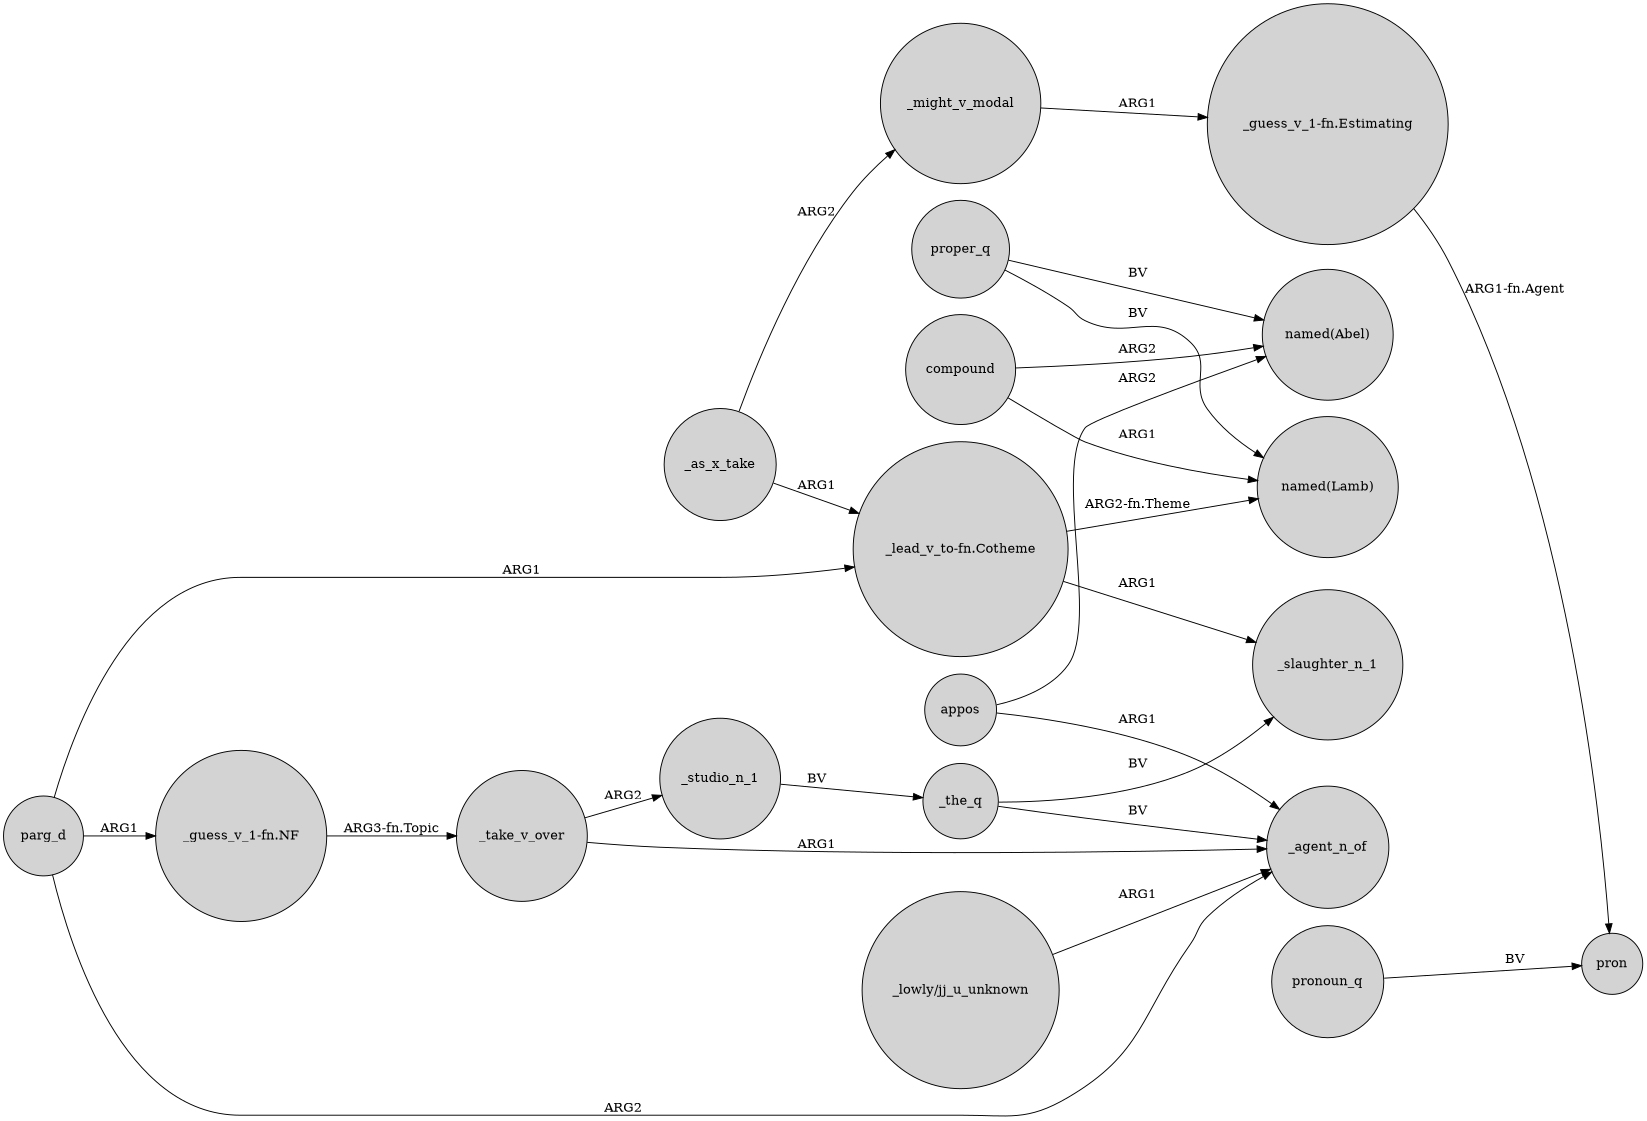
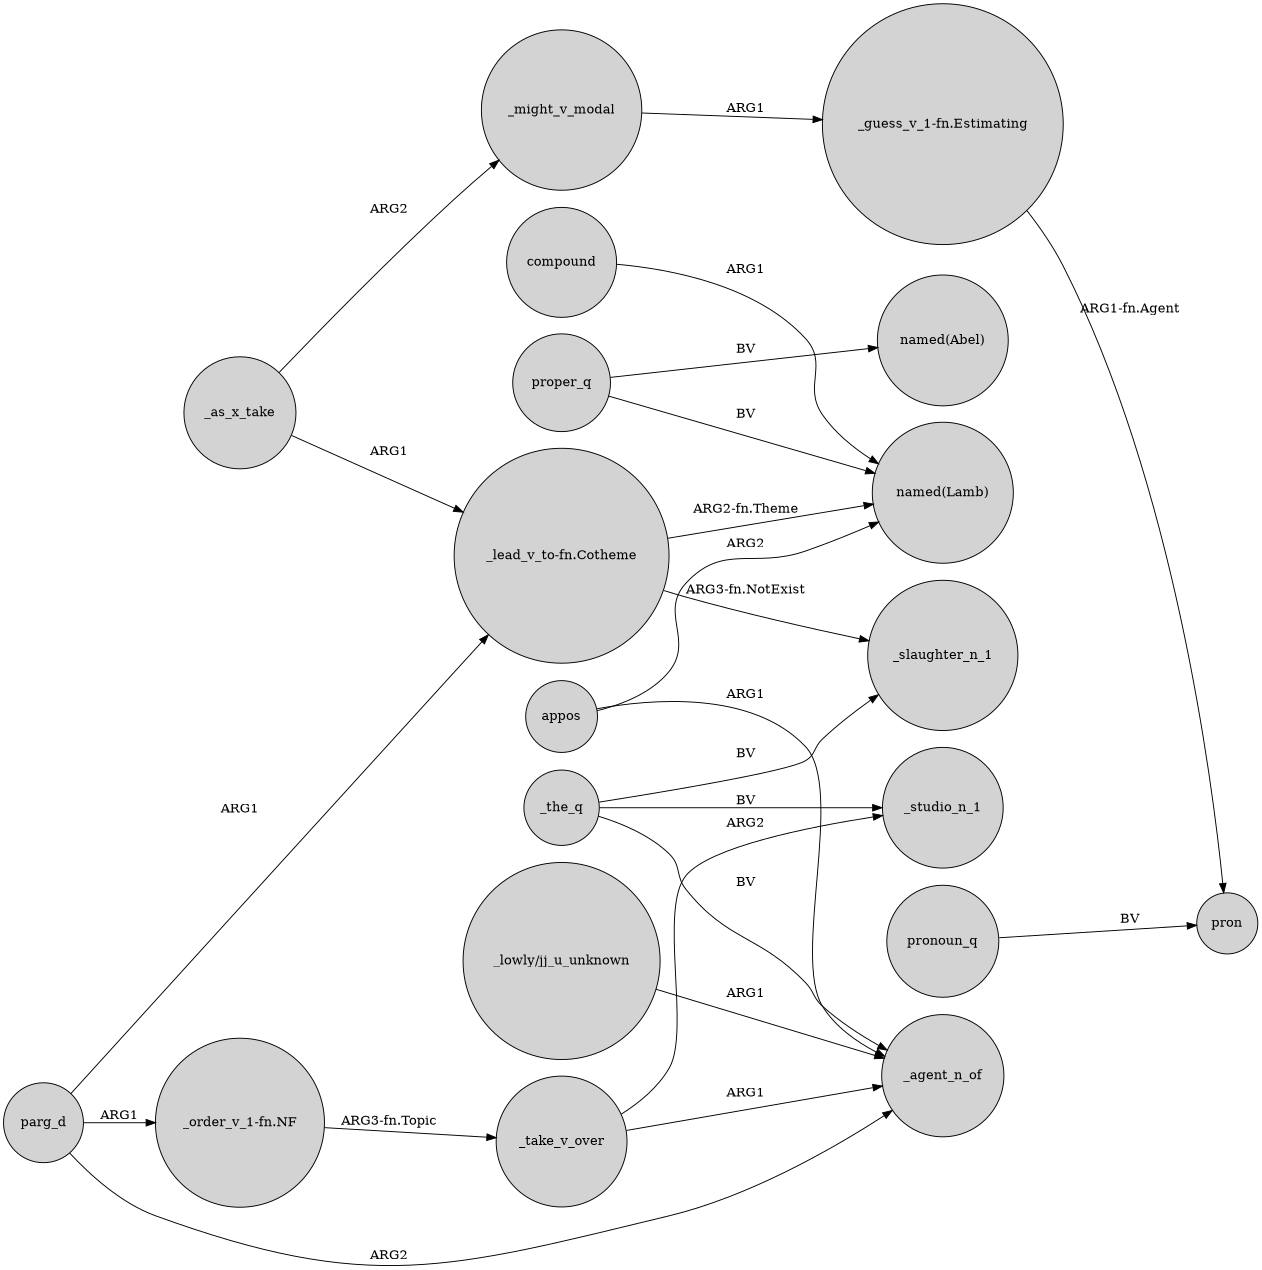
(1135, 361) -> none
(1074, 496) -> (693, 576)
(1138, 584) -> (746, 590)
(847, 791) -> (736, 808)
(241, 836) -> (240, 1123)
